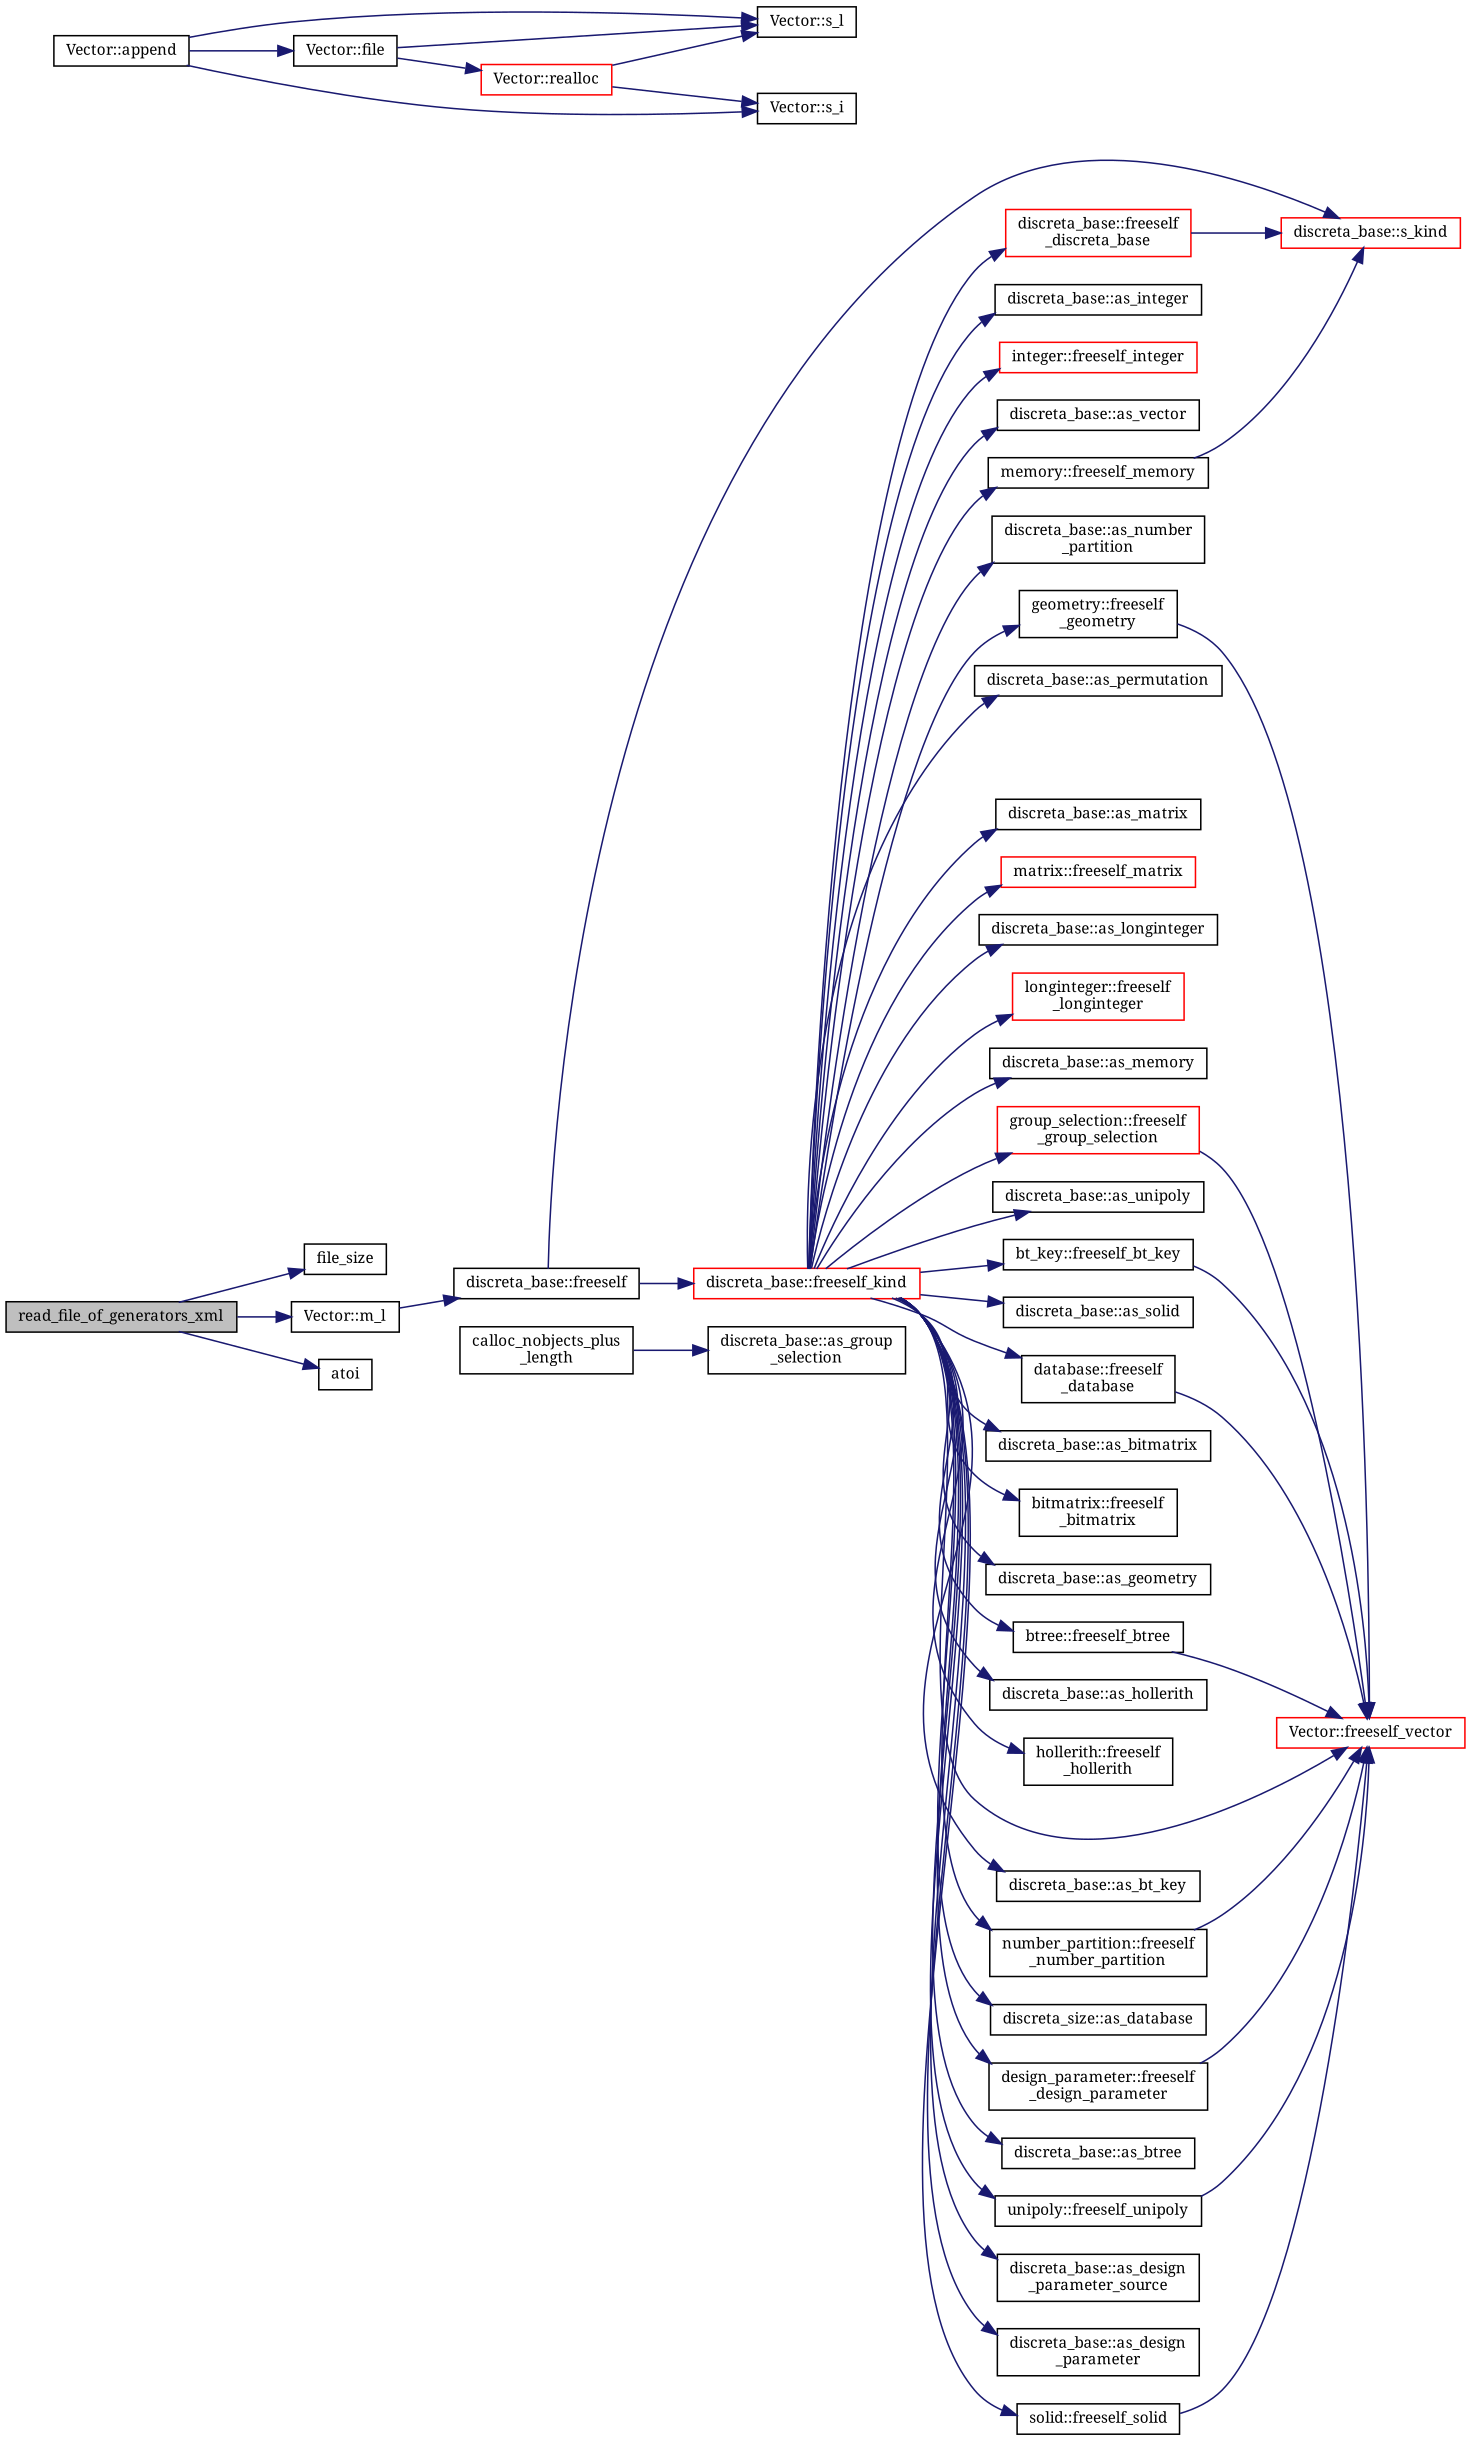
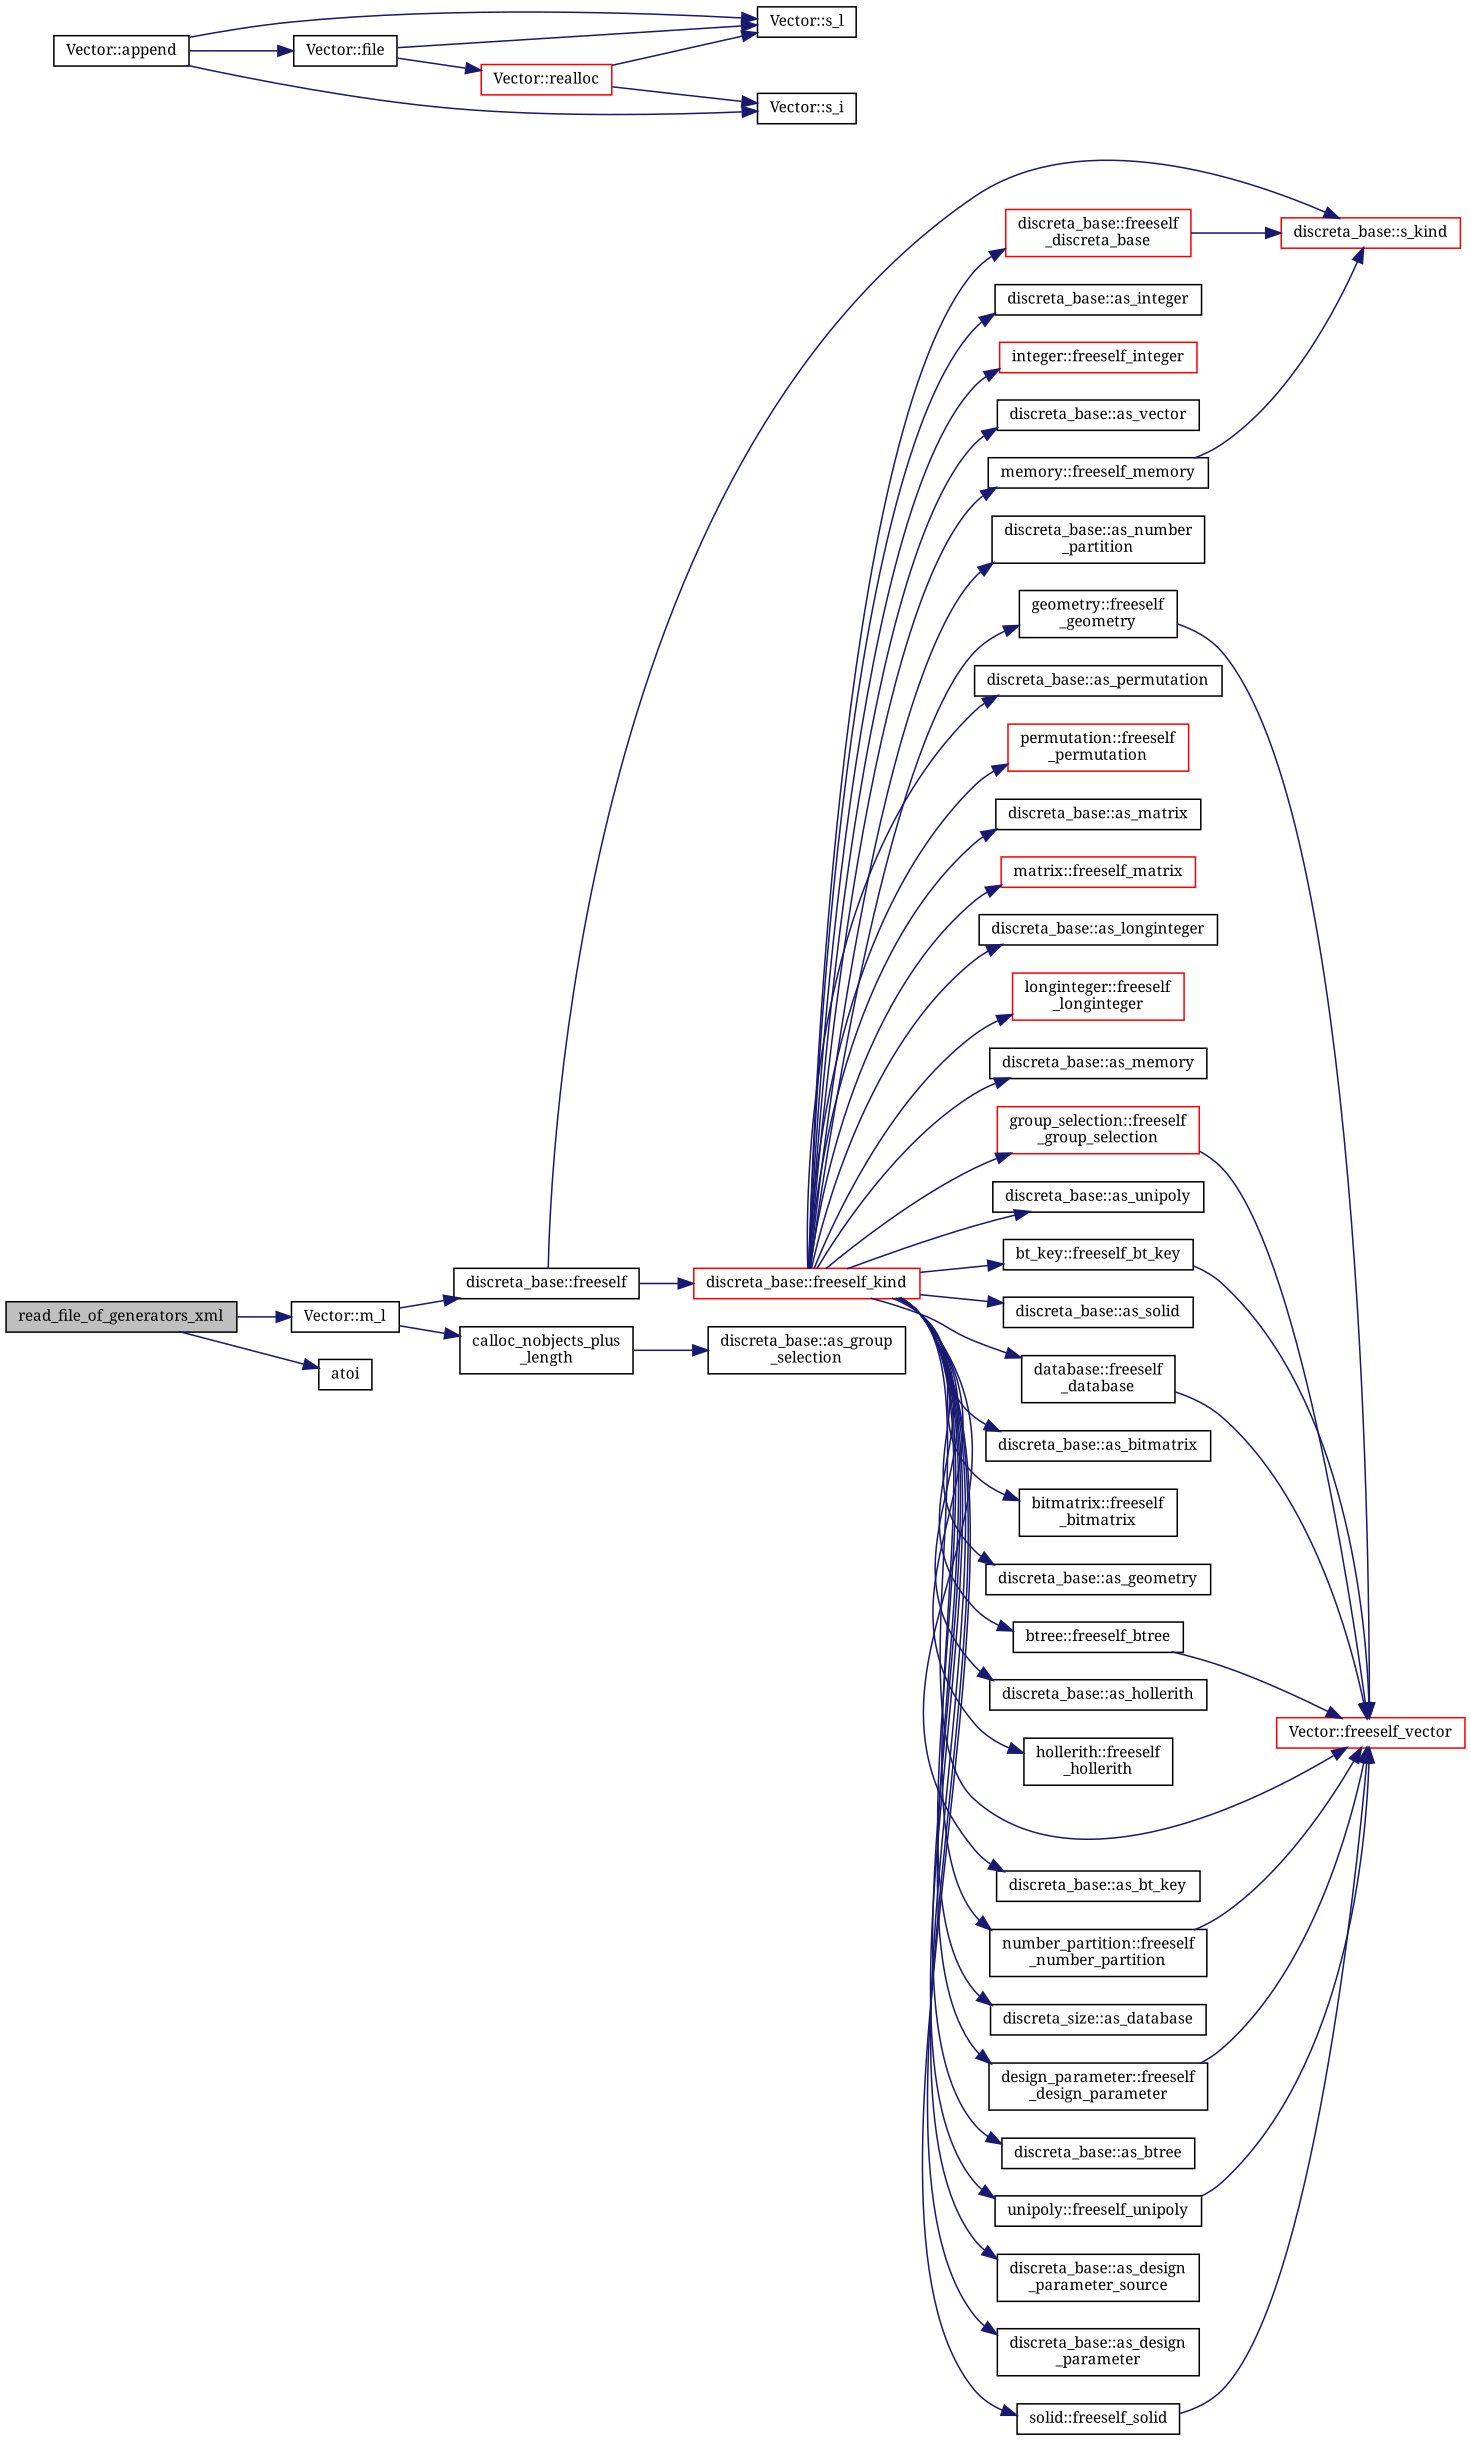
none -> (1098, 748)
(345, 1259) -> none
none -> (422, 1330)
